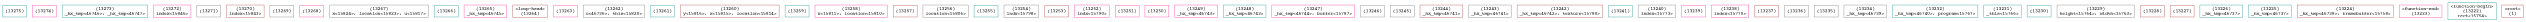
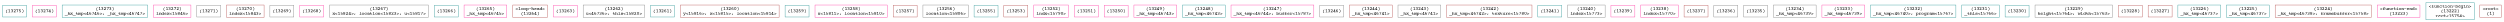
(1021, 11) -> none
(1402, 11) -> none
none -> (1843, 11)
